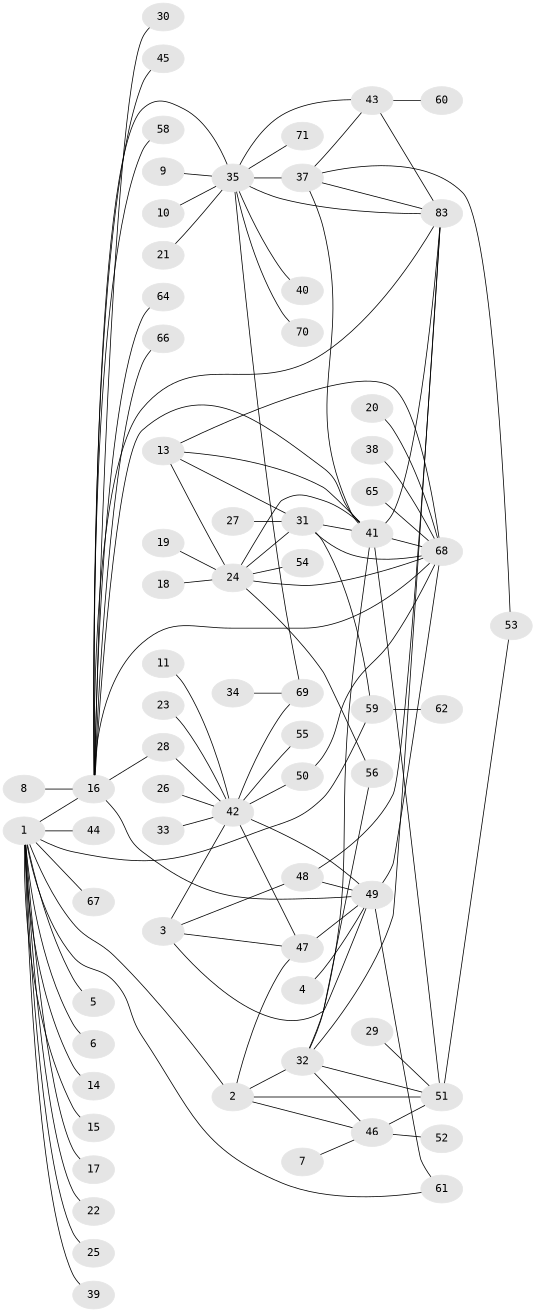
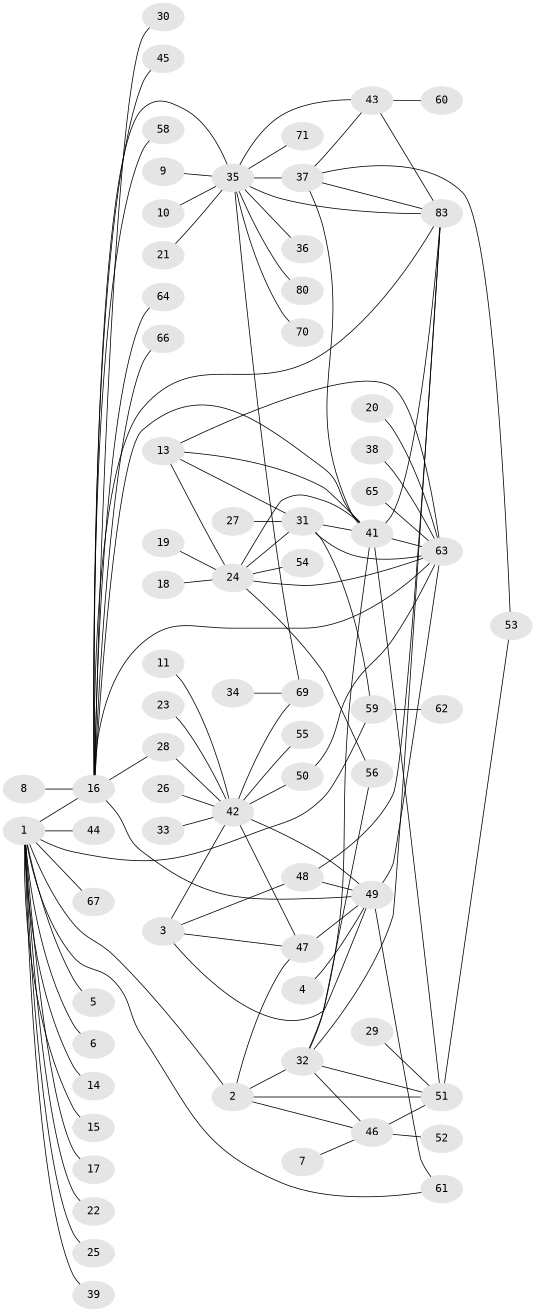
none -> (302, 249)
(302, 291) -> (302, 291)
(442, 552) -> (442, 552)
